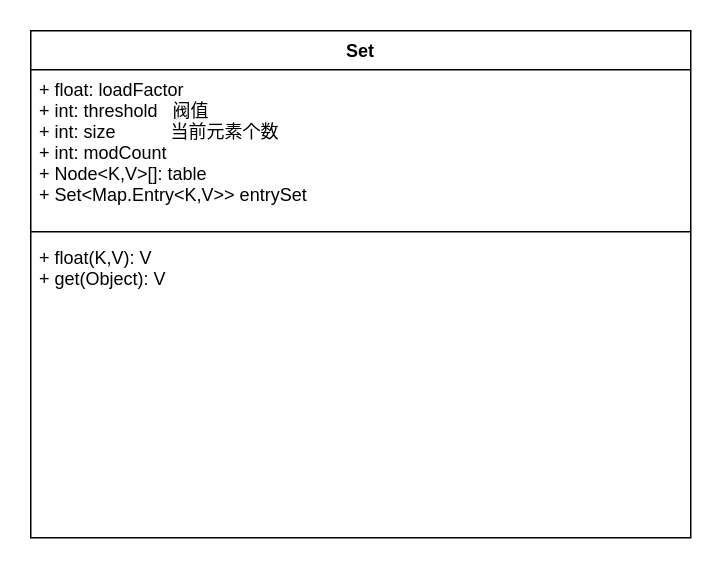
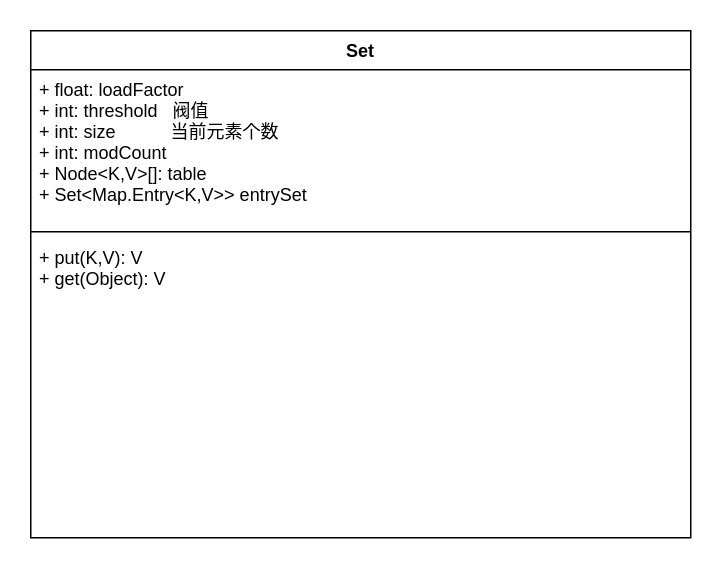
(103, 258) -> (95, 258)
